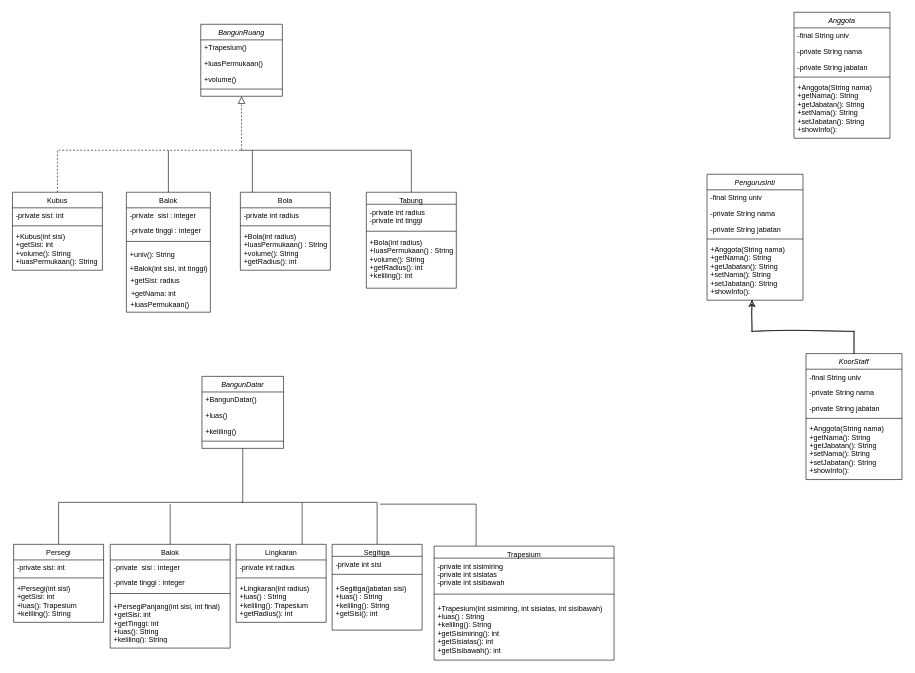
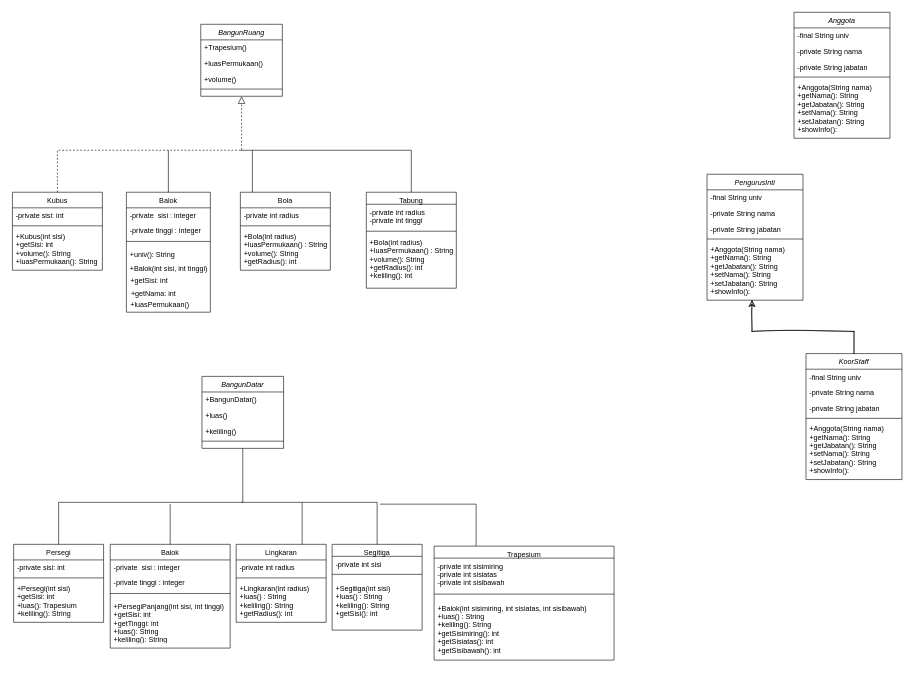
(158, 281) -> (152, 281)
(280, 589) -> (280, 589)
(377, 589) -> (368, 589)
(176, 607) -> (178, 607)
(530, 608) -> (522, 608)
